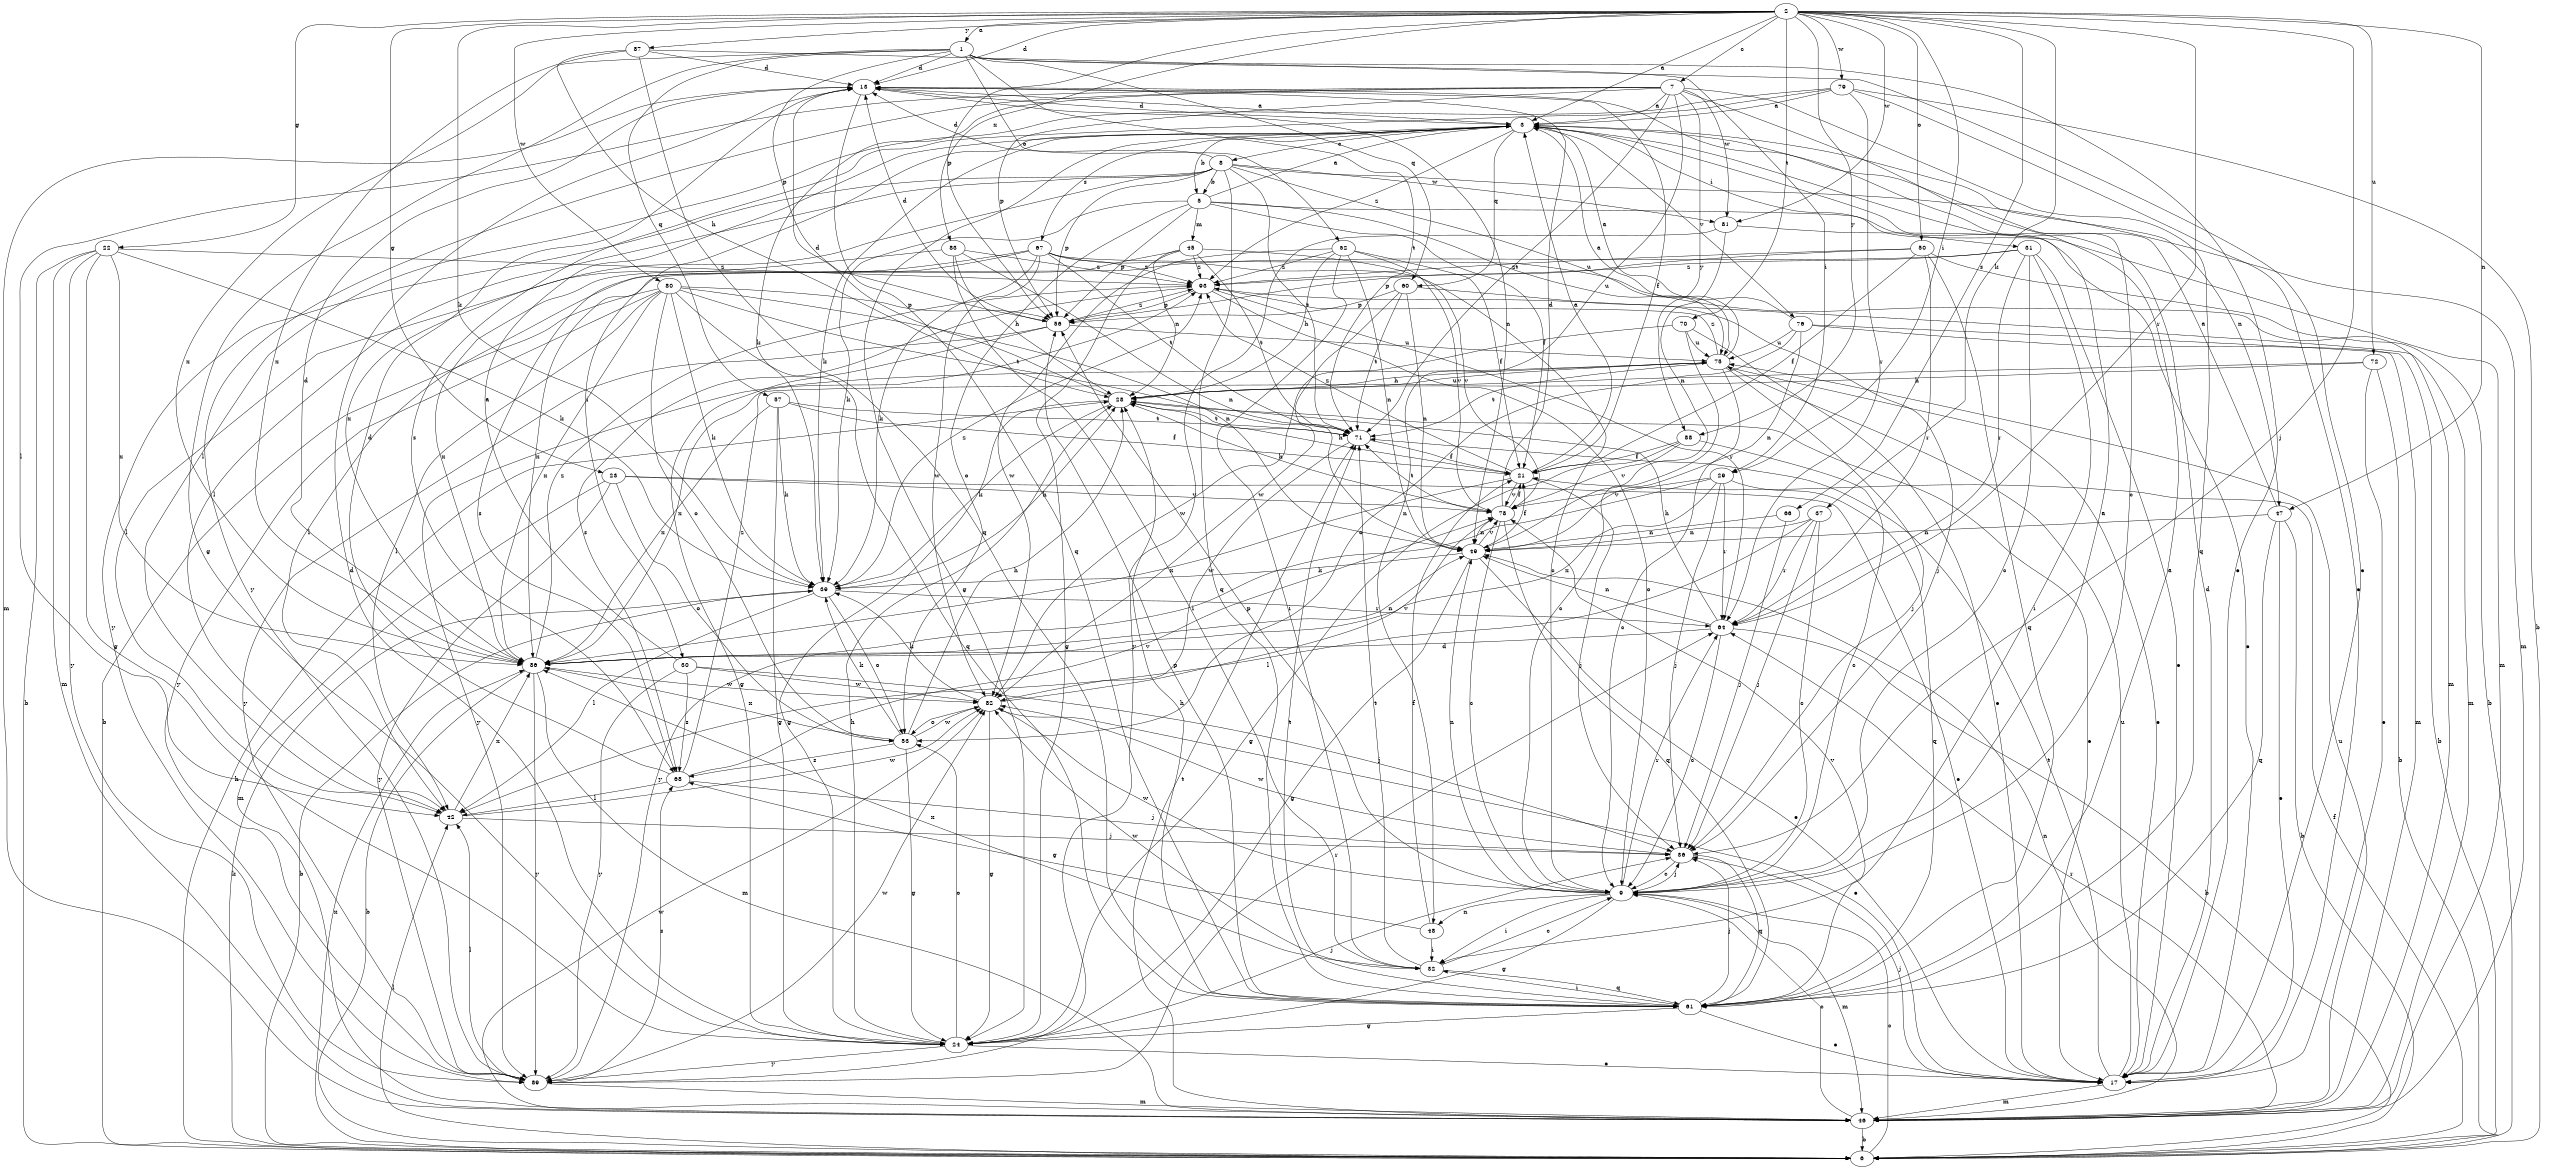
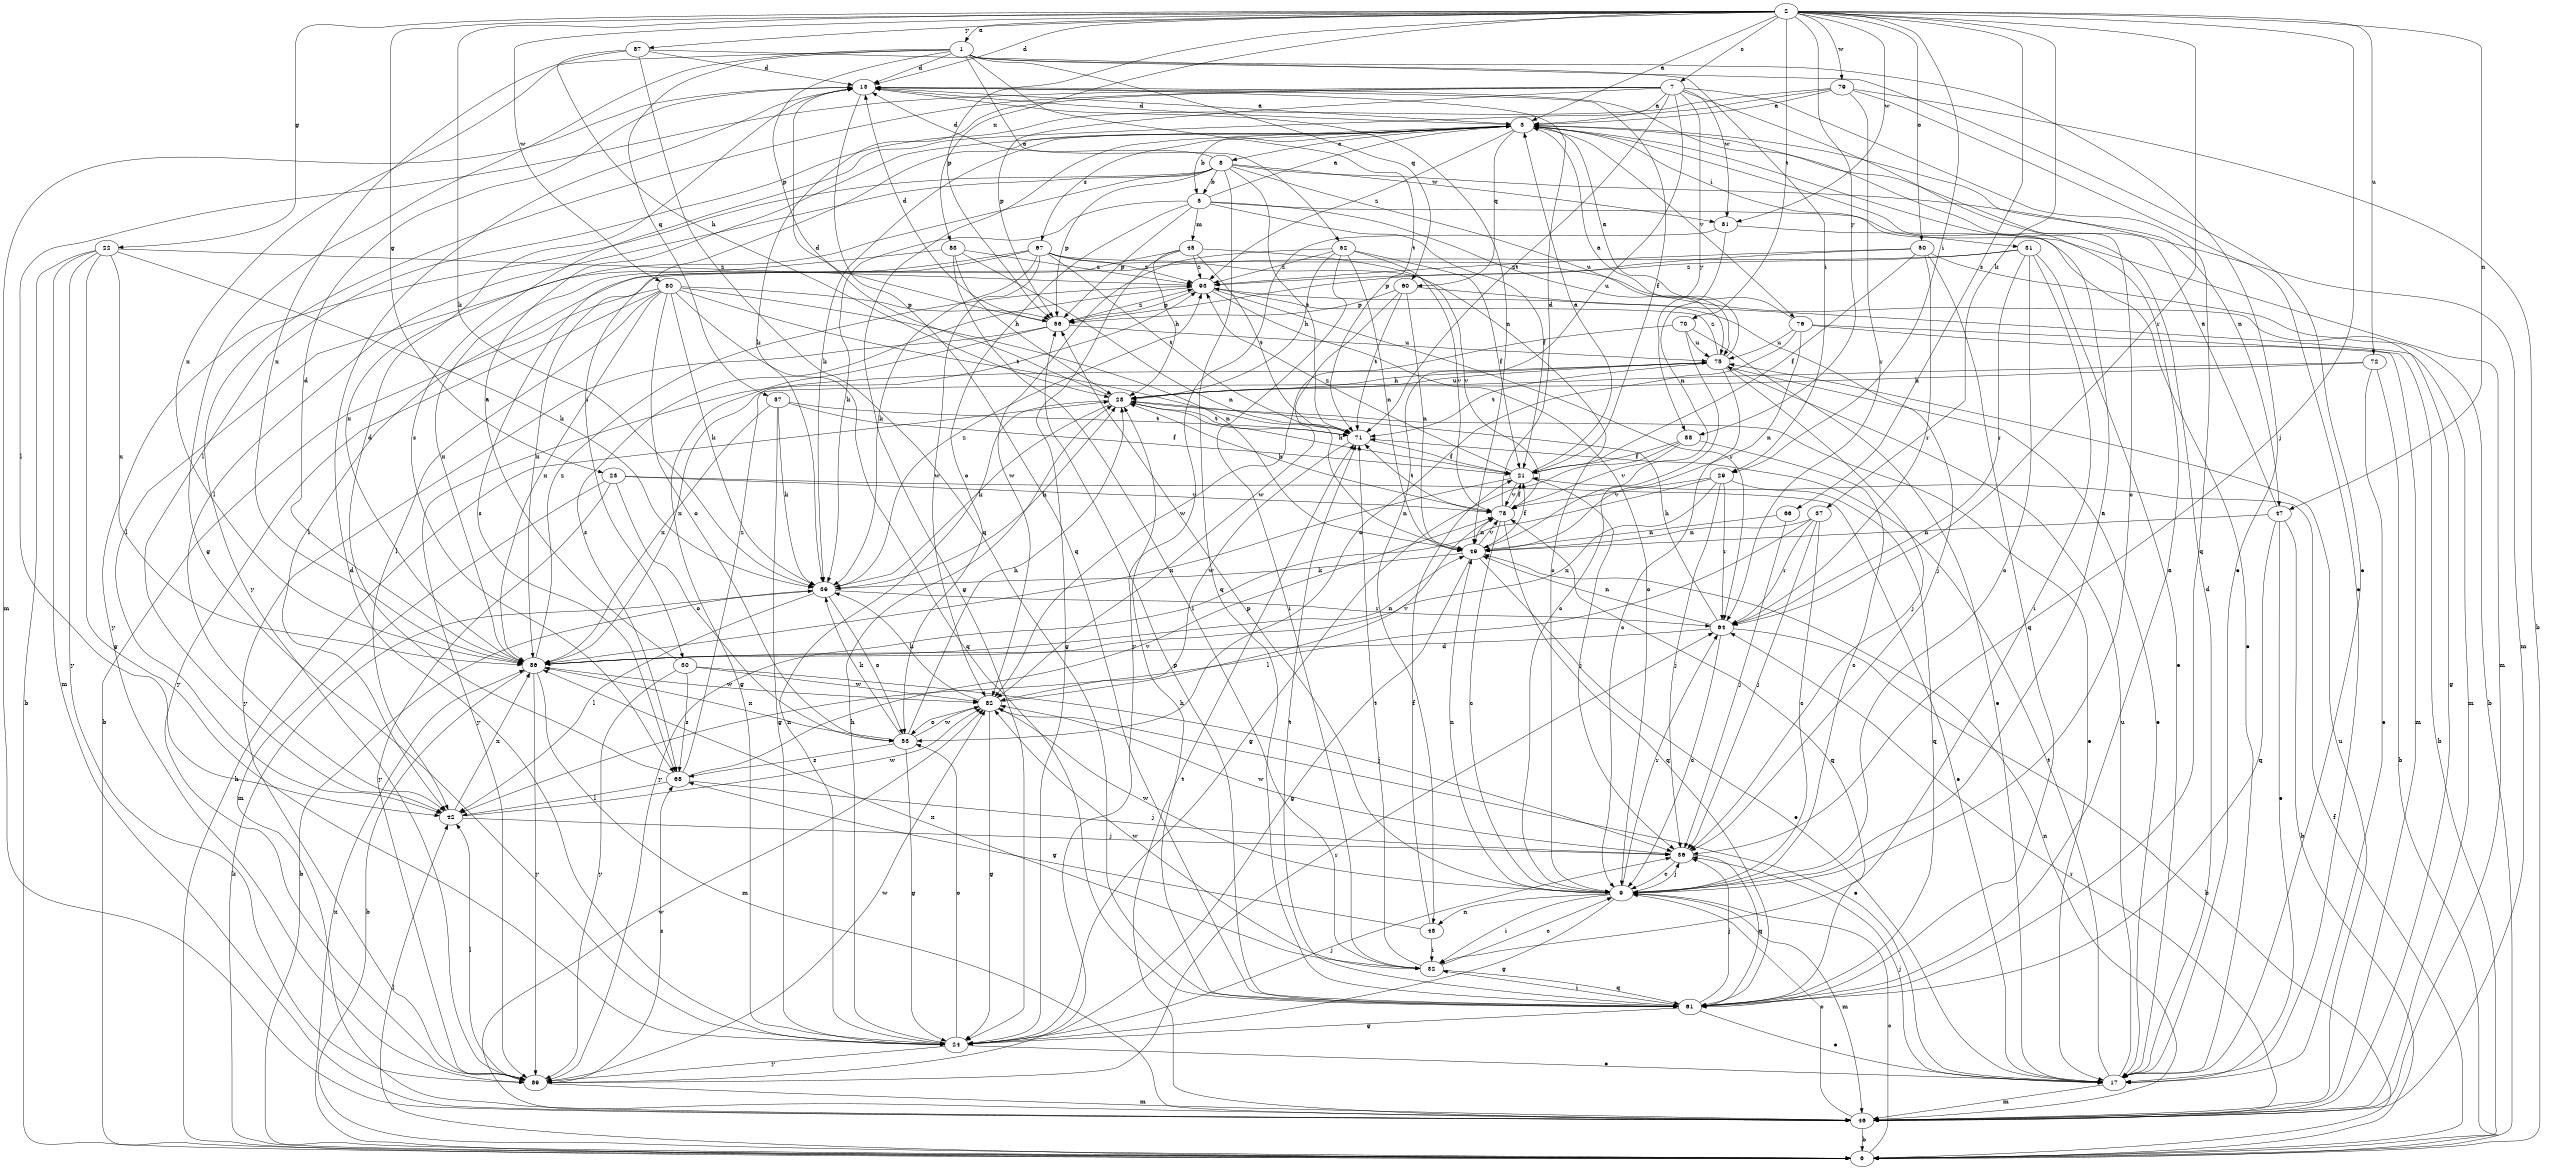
(1178, 324) -> (1178, 324)
(2451, 684) -> (2451, 684)
(789, 722) -> (789, 722)
(1833, 760) -> (1833, 760)
